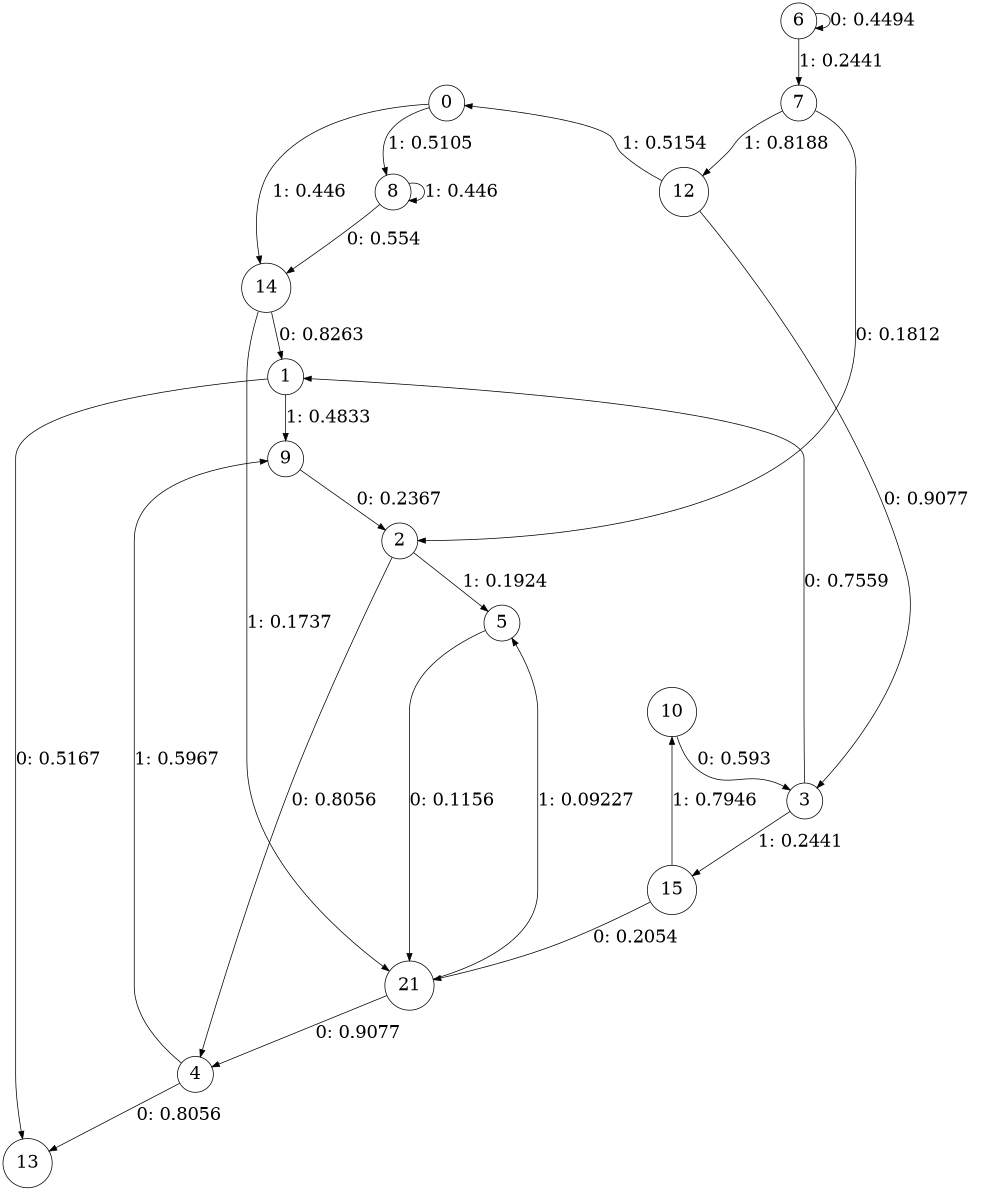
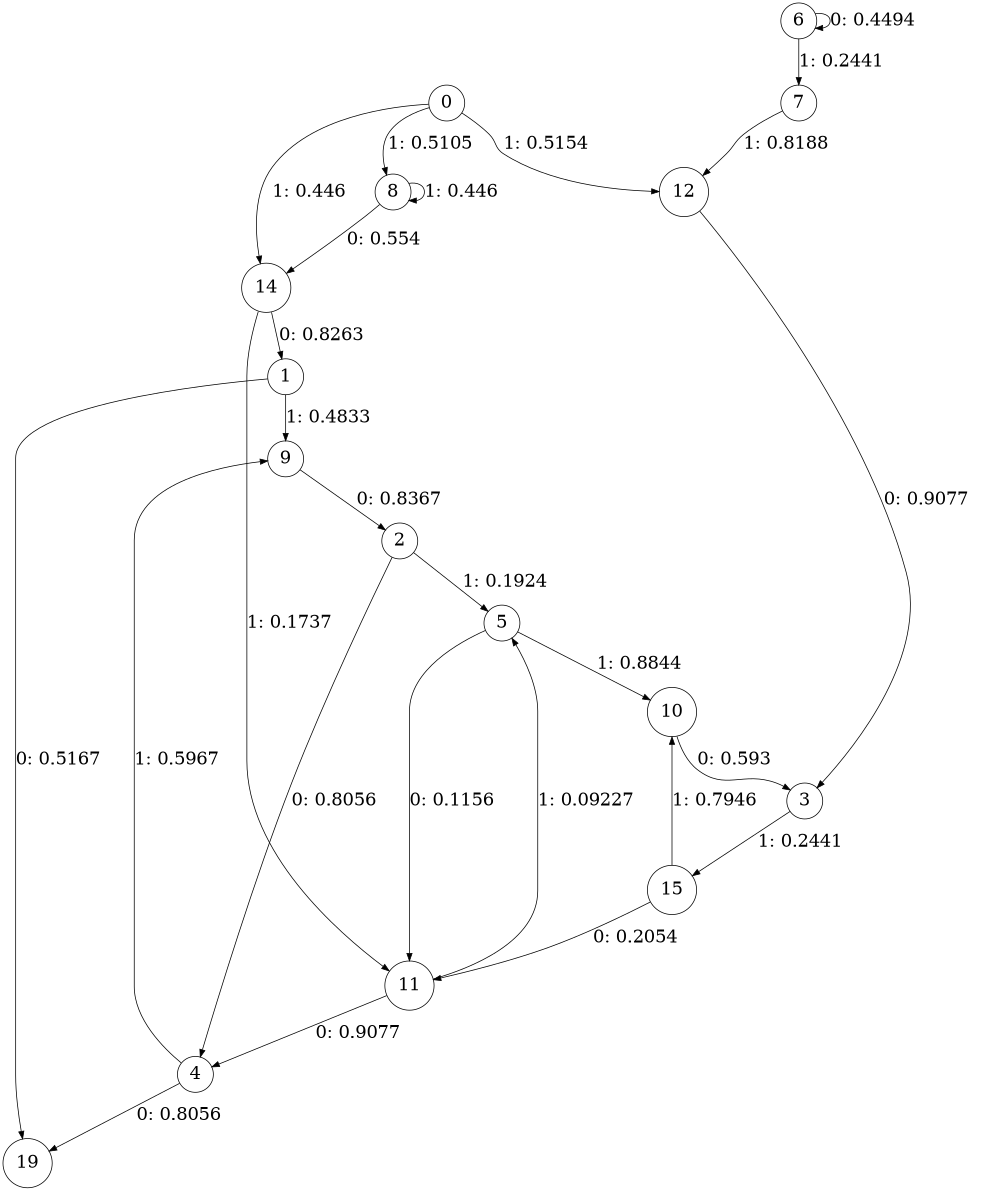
(577, 123) -> (547, 174)
(724, 422) -> none
(792, 455) -> none
(407, 500) -> (407, 500)
none -> (581, 664)
(409, 986) -> (409, 986)
(28, 1163) -> (28, 1163)
